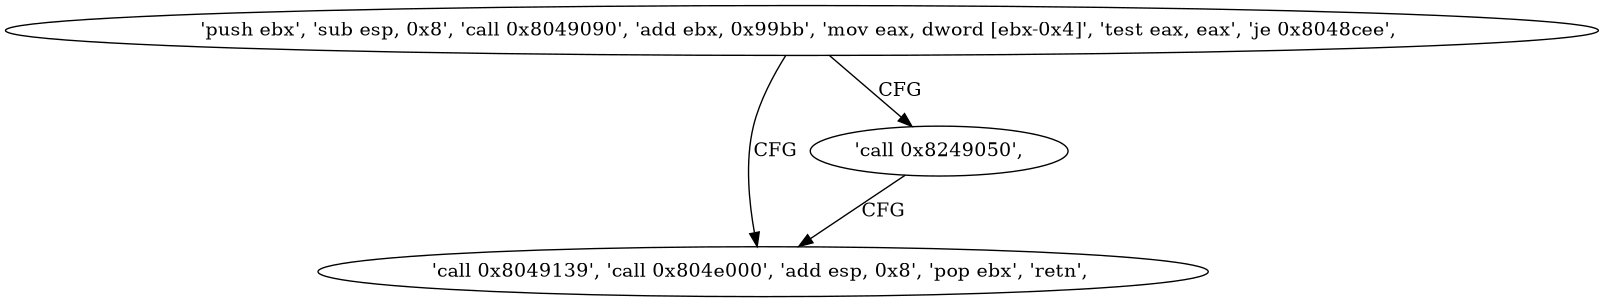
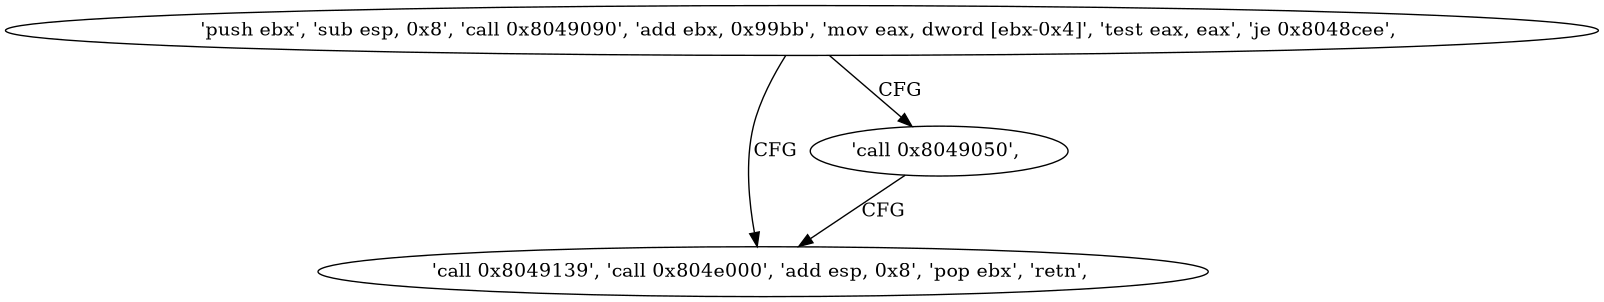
(939, 151) -> (939, 151)
